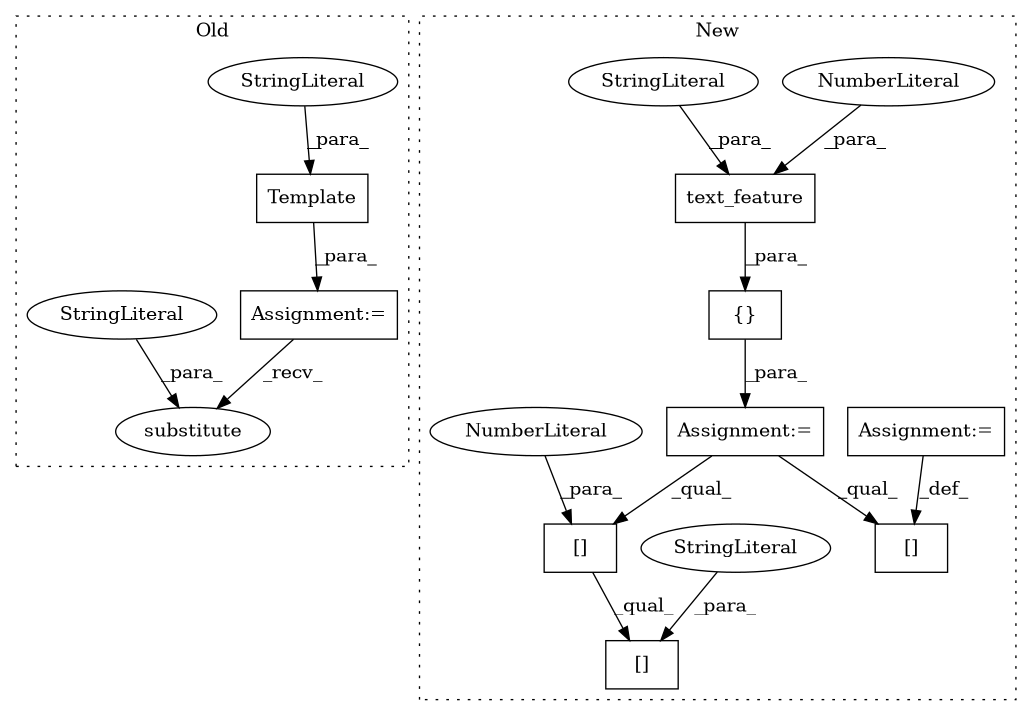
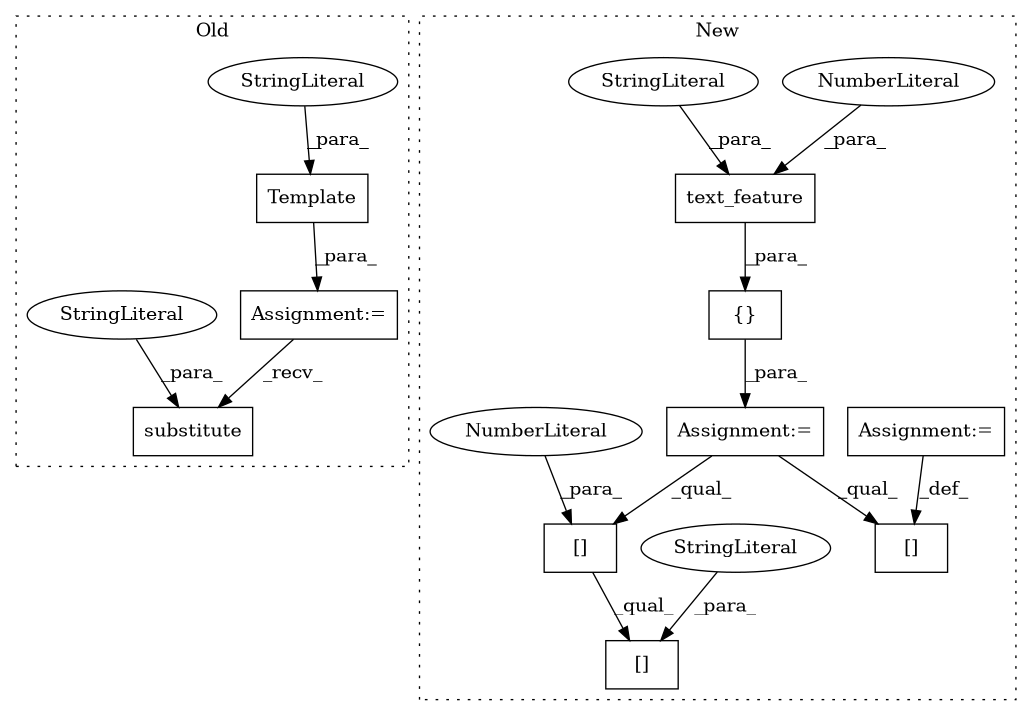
(193, 432) -> (193, 432)
